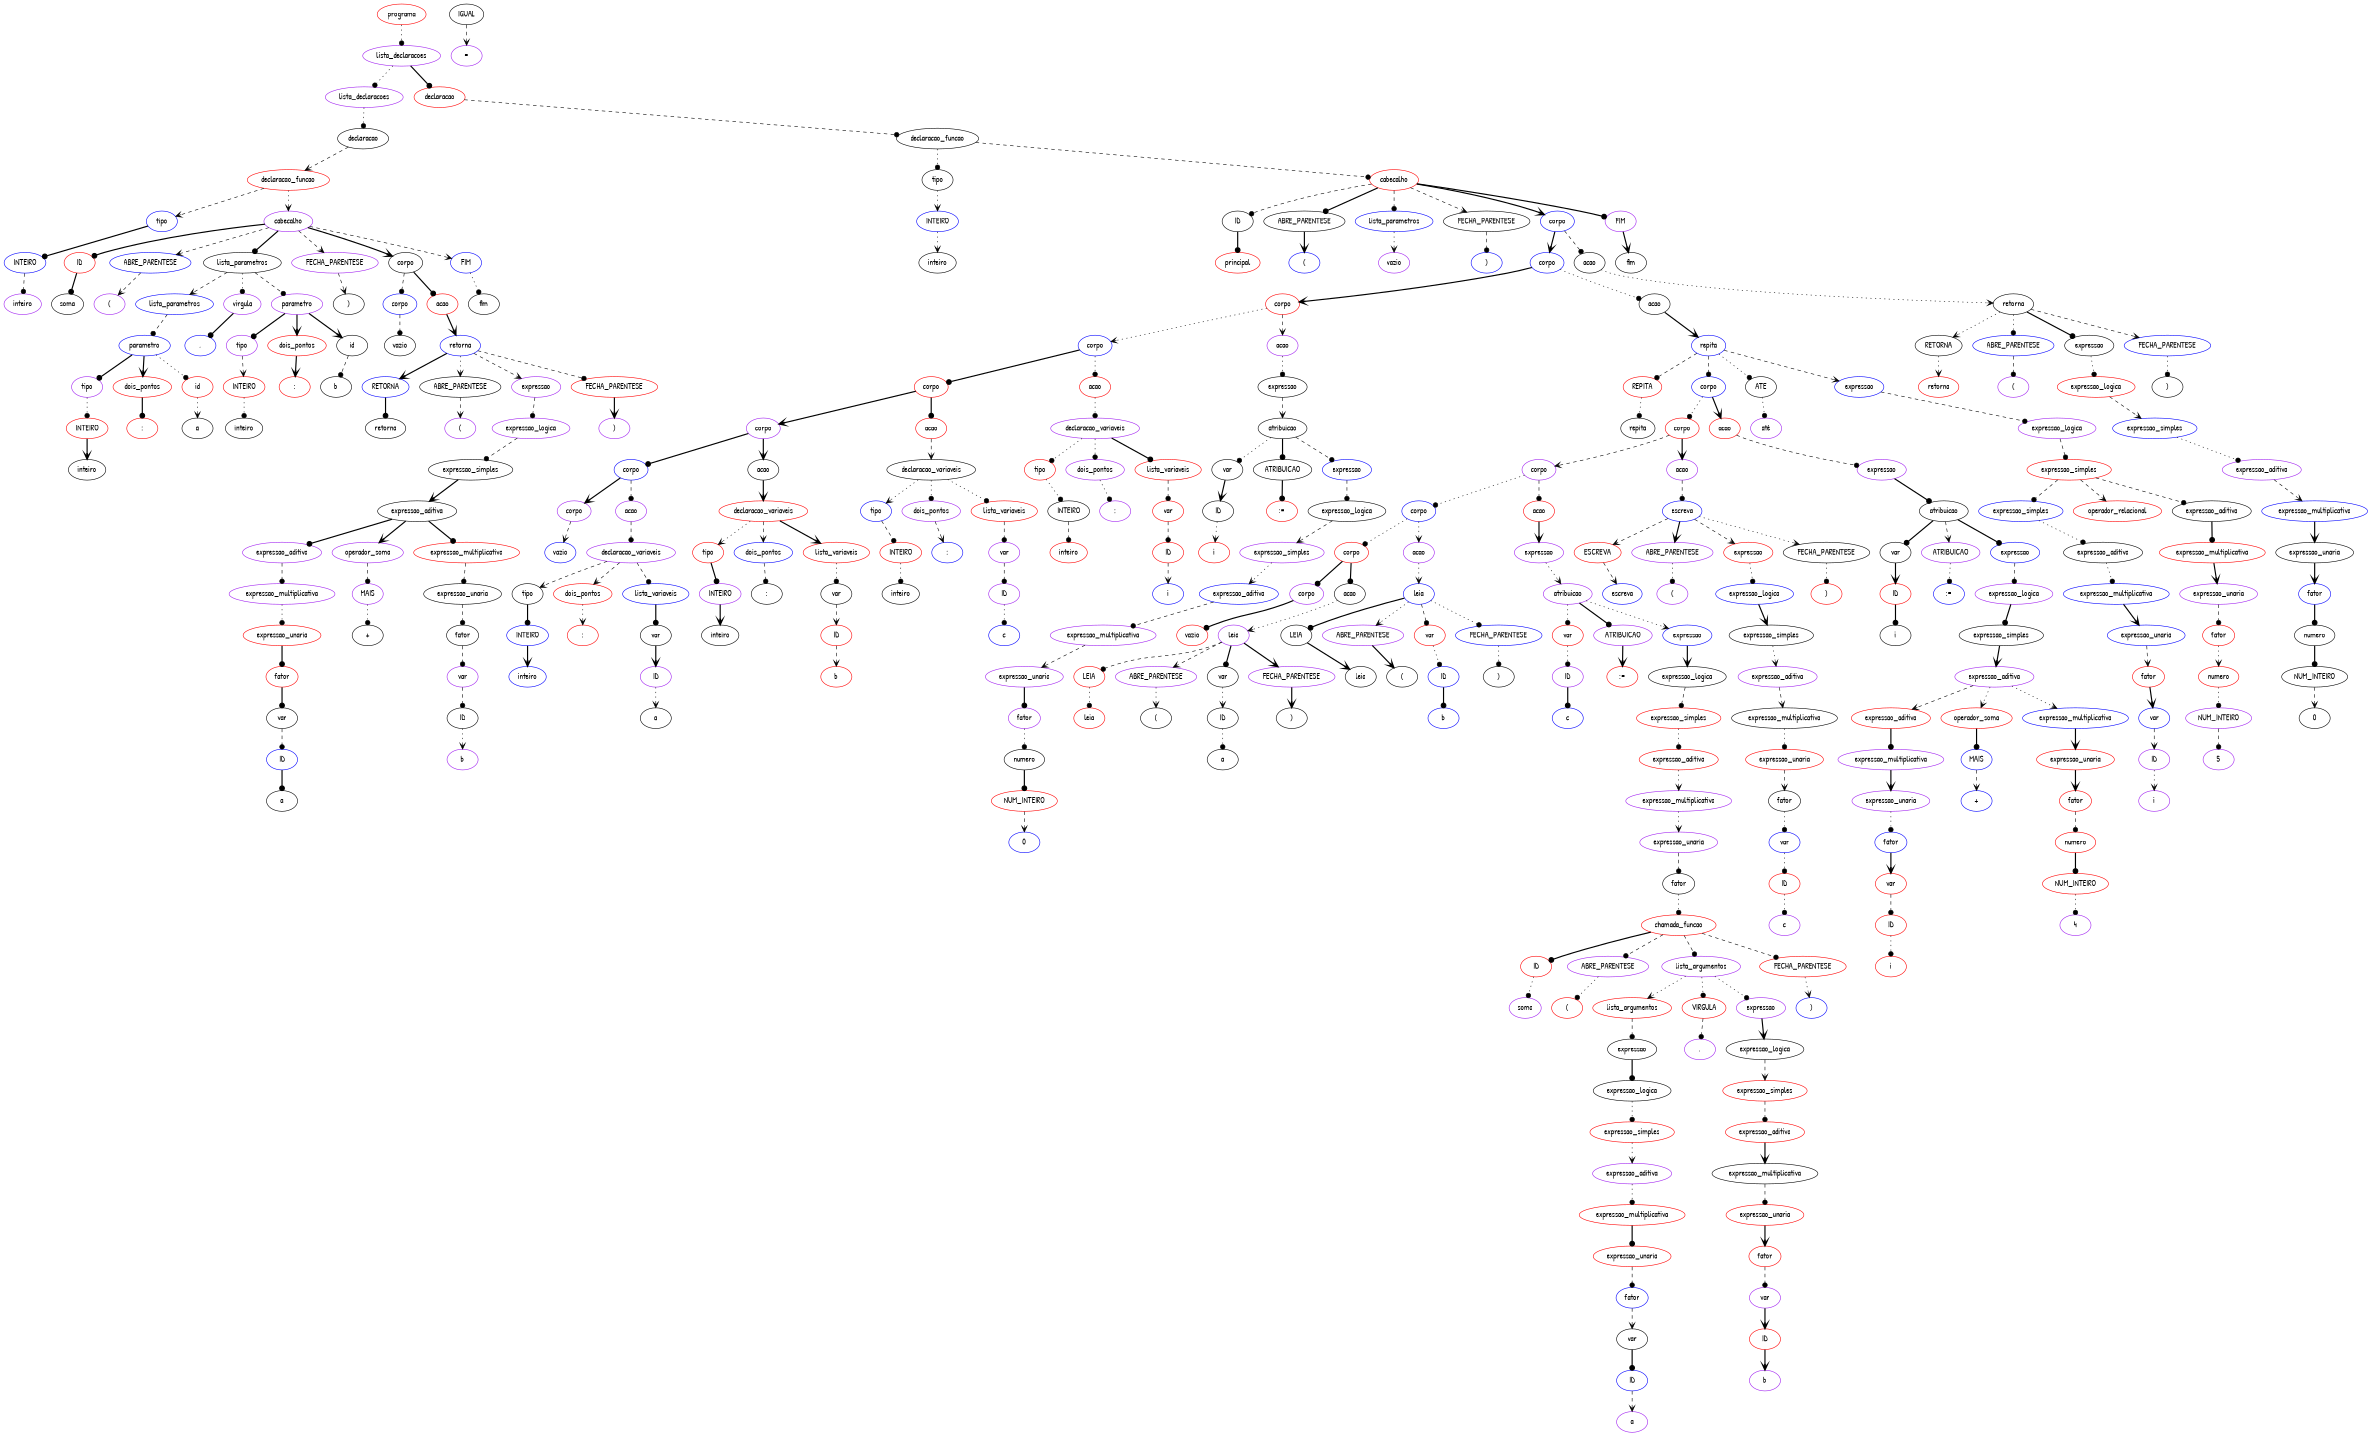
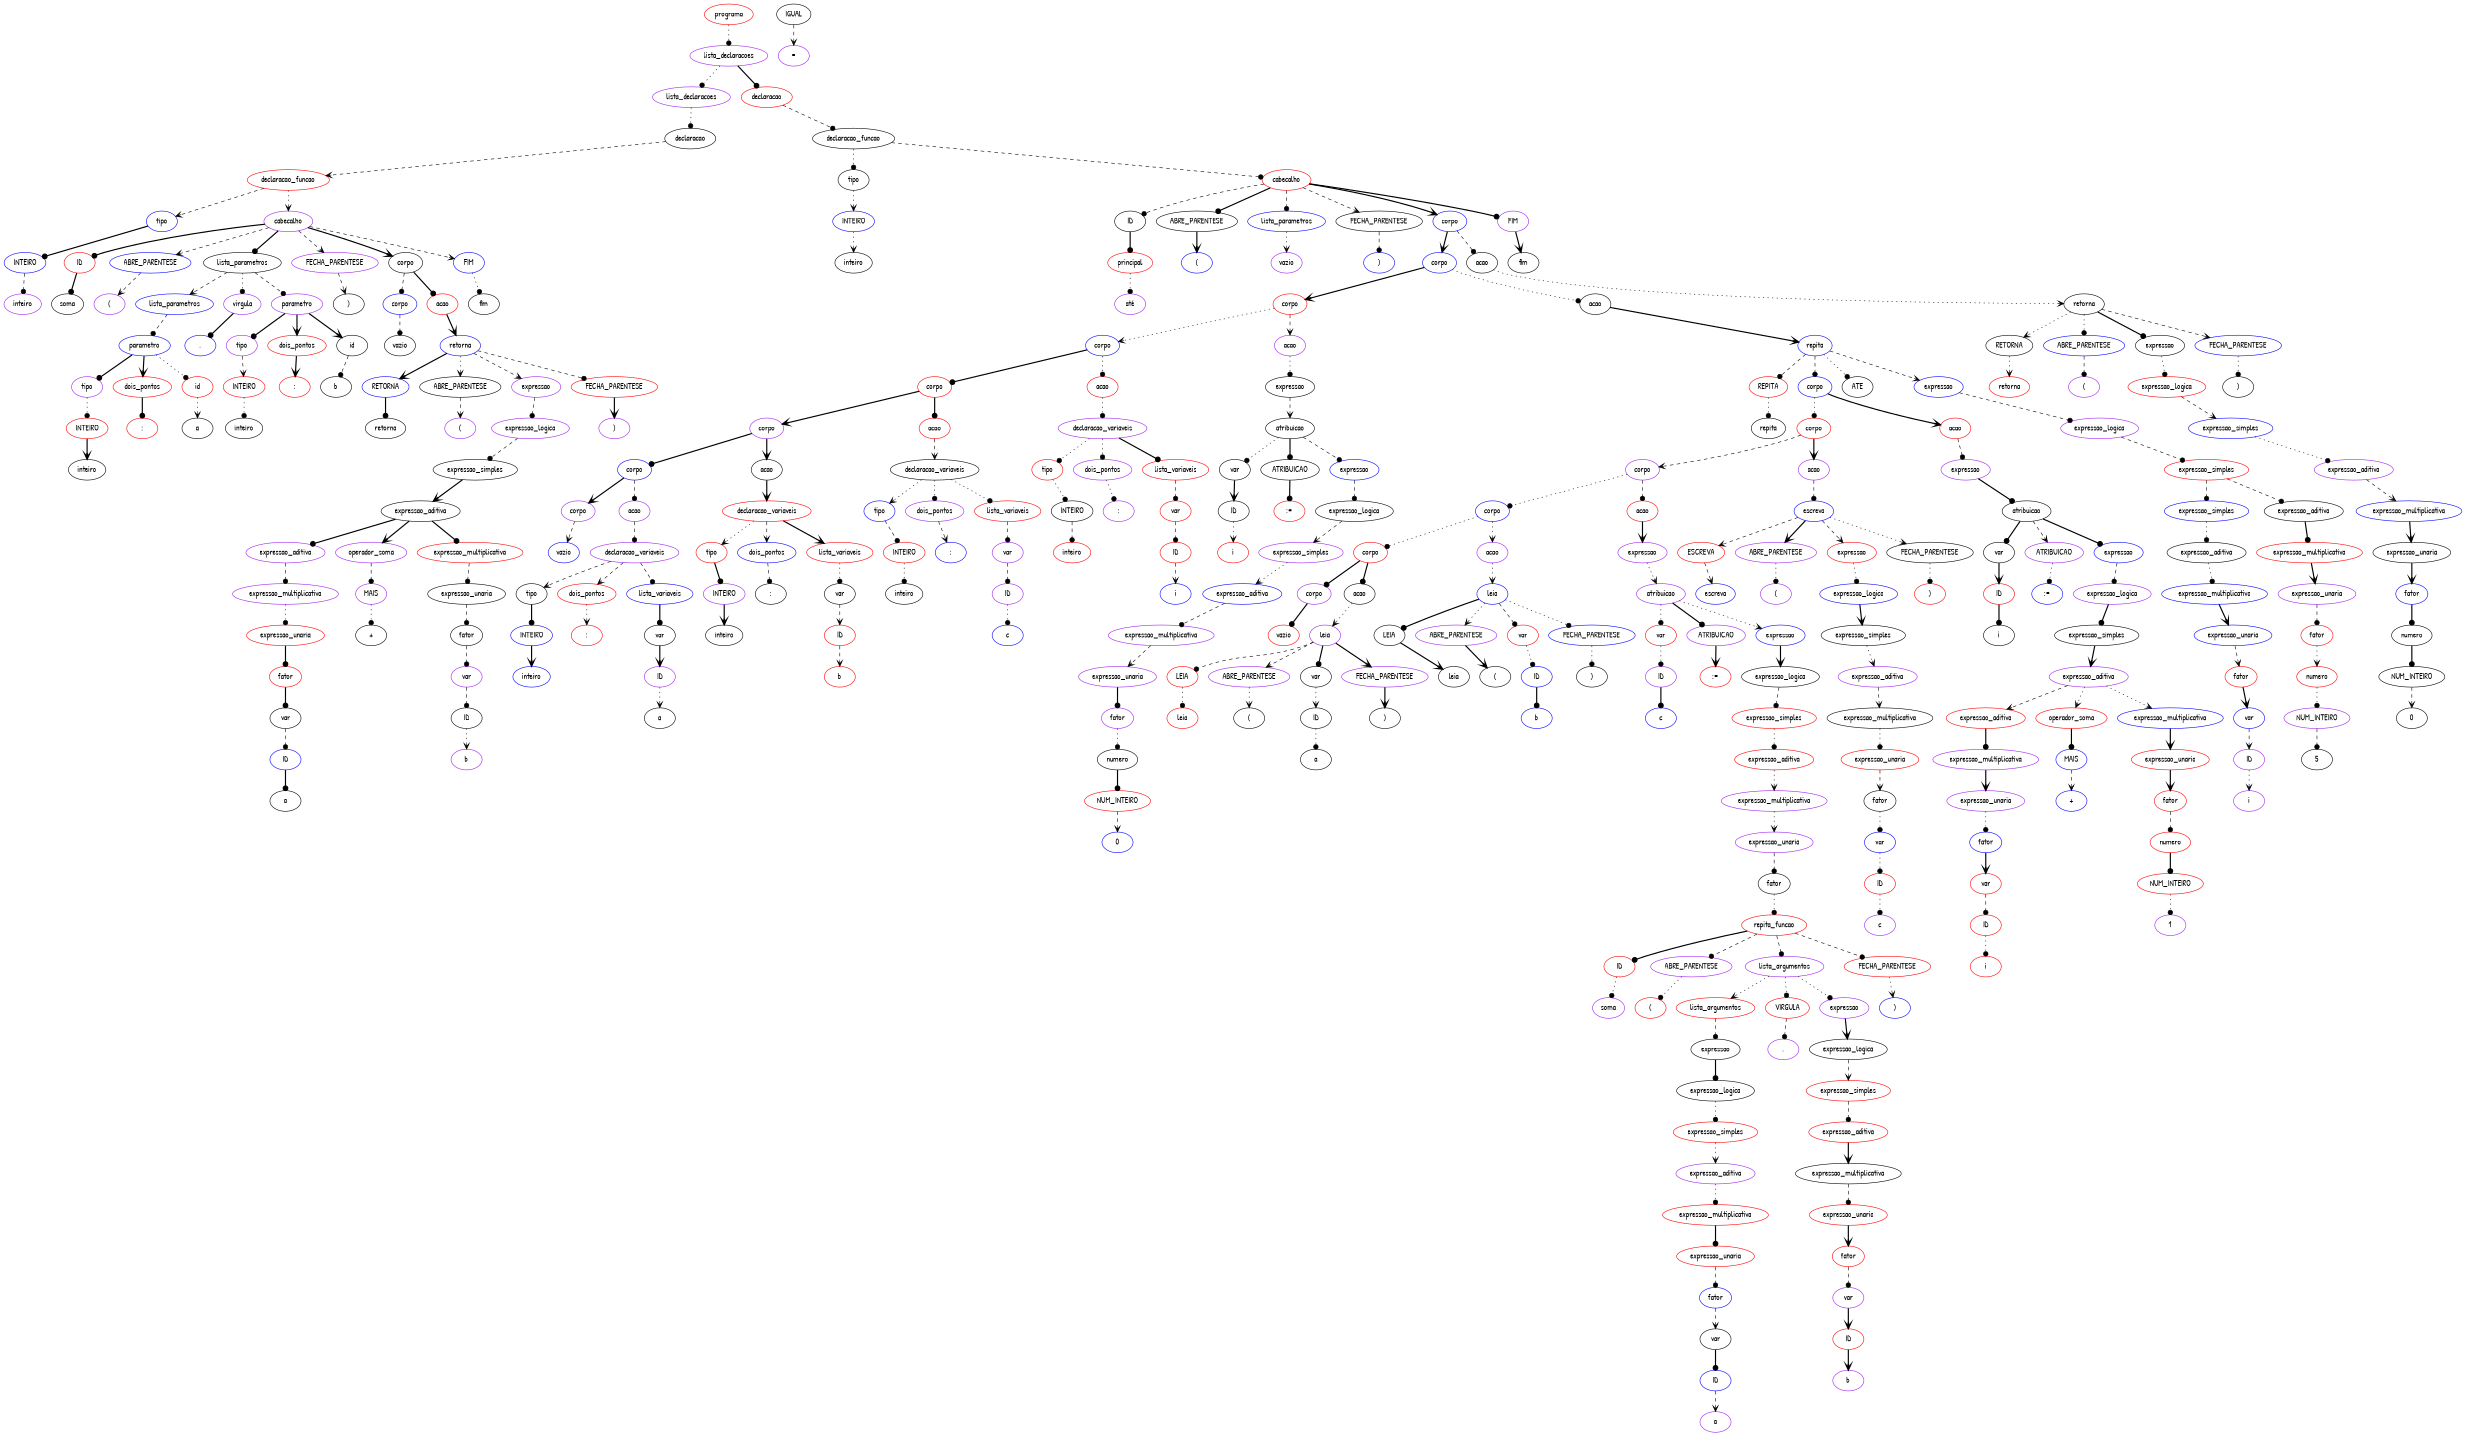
(1763, 405) -> (1130, 281)
(2117, 511) -> none
(2219, 760) -> (2317, 760)
(1679, 925) -> (1774, 925)
(2075, 925) -> (2170, 925)
